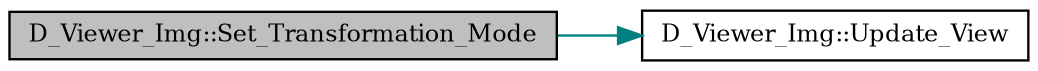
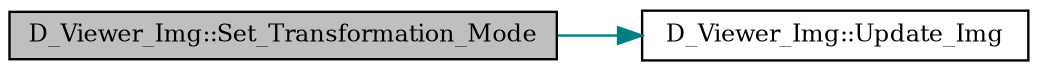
(835, 36) -> (835, 36)
